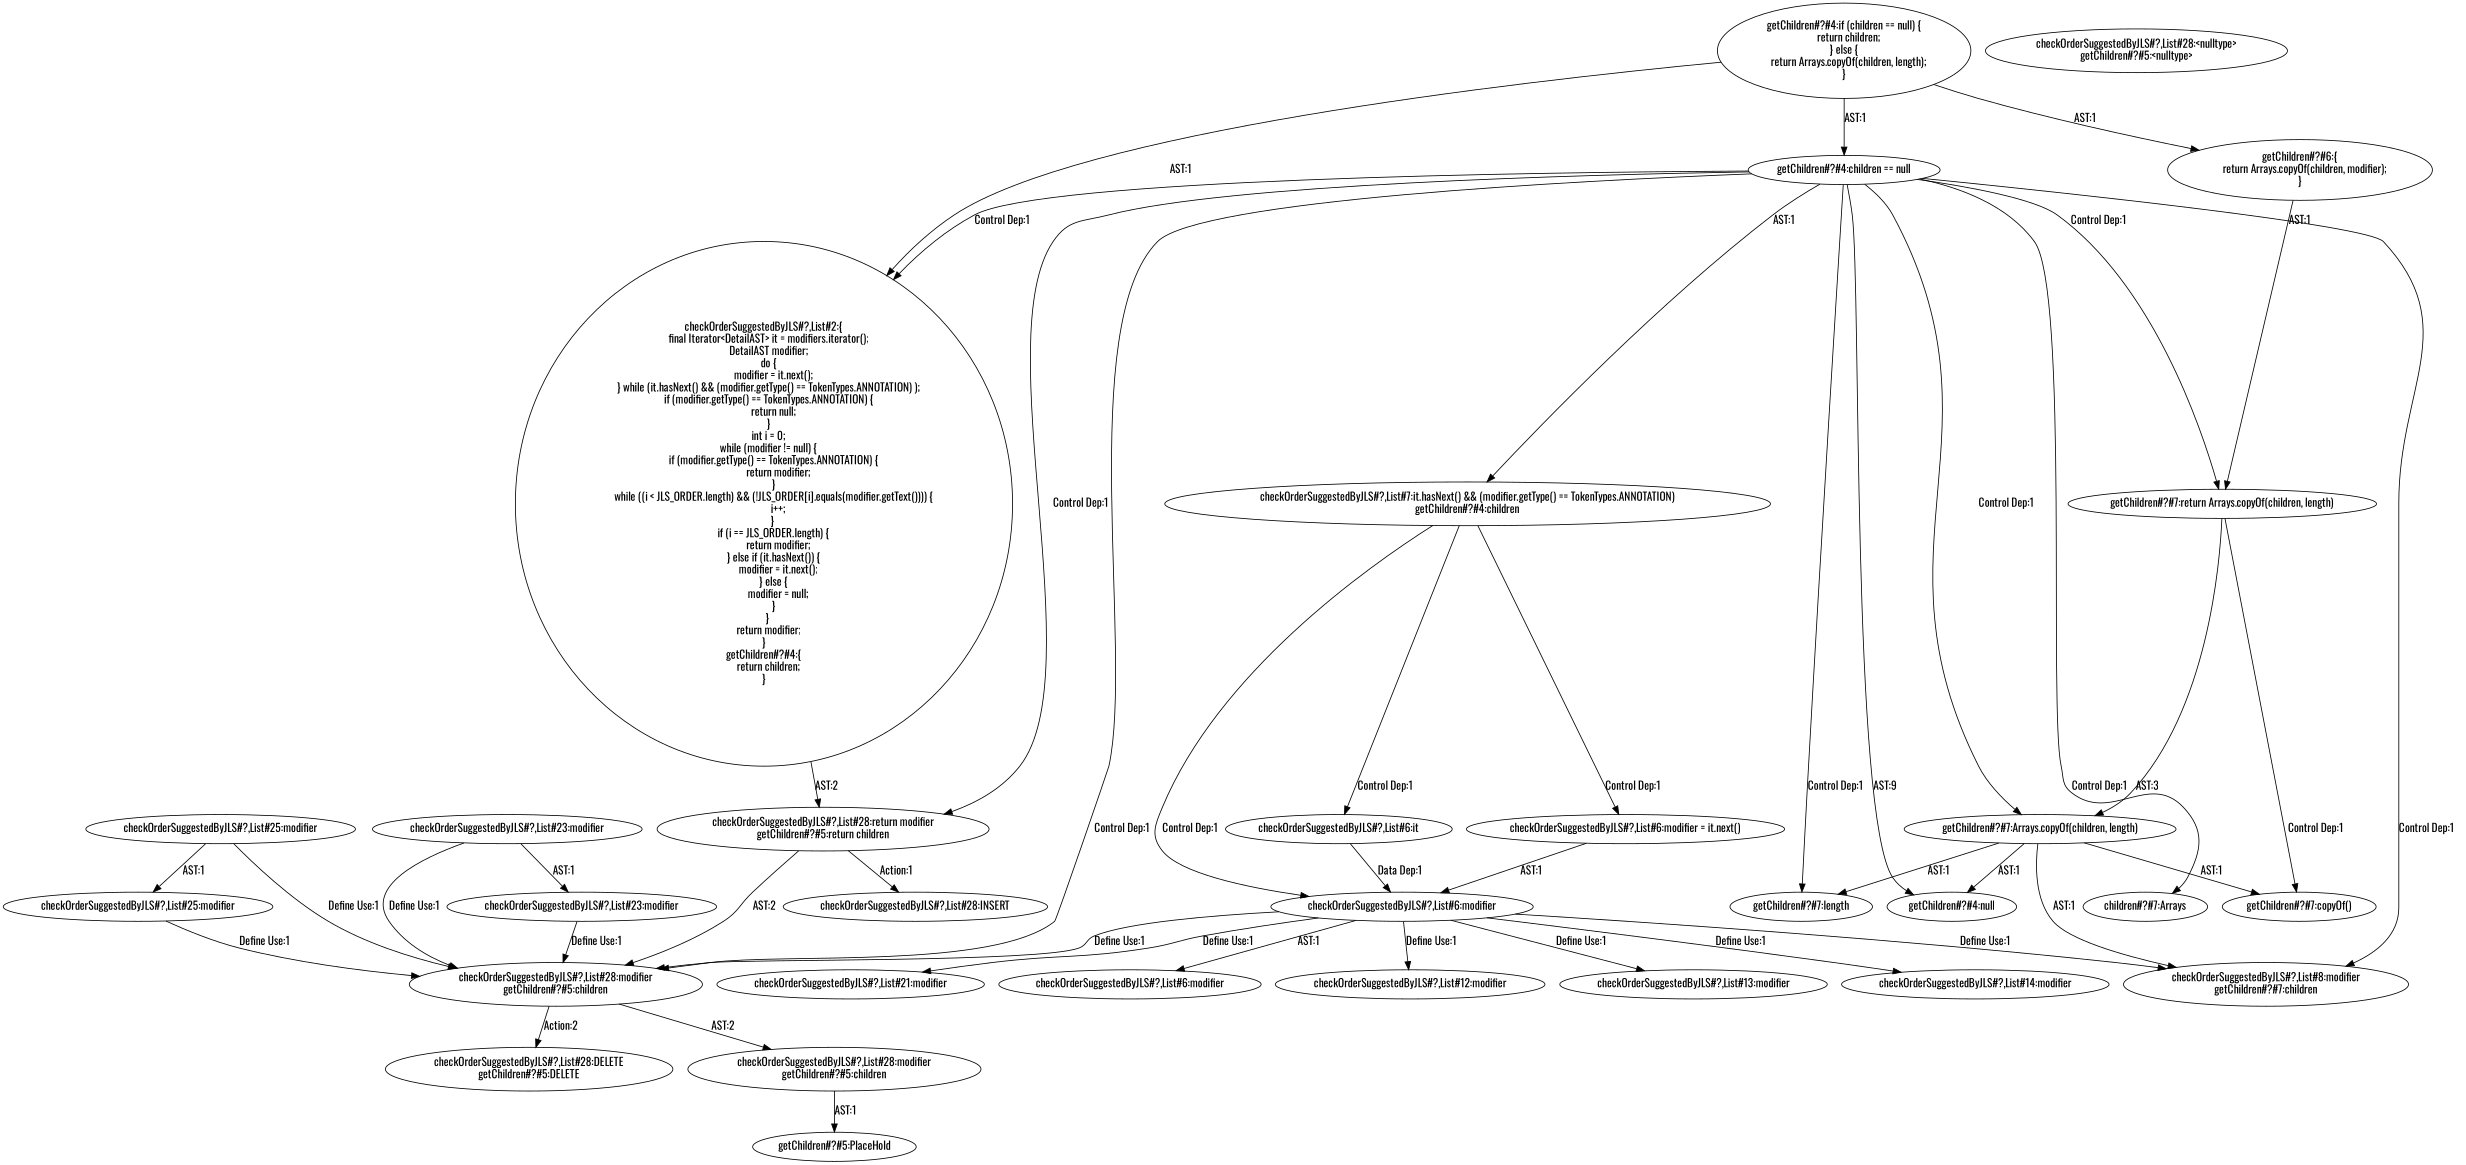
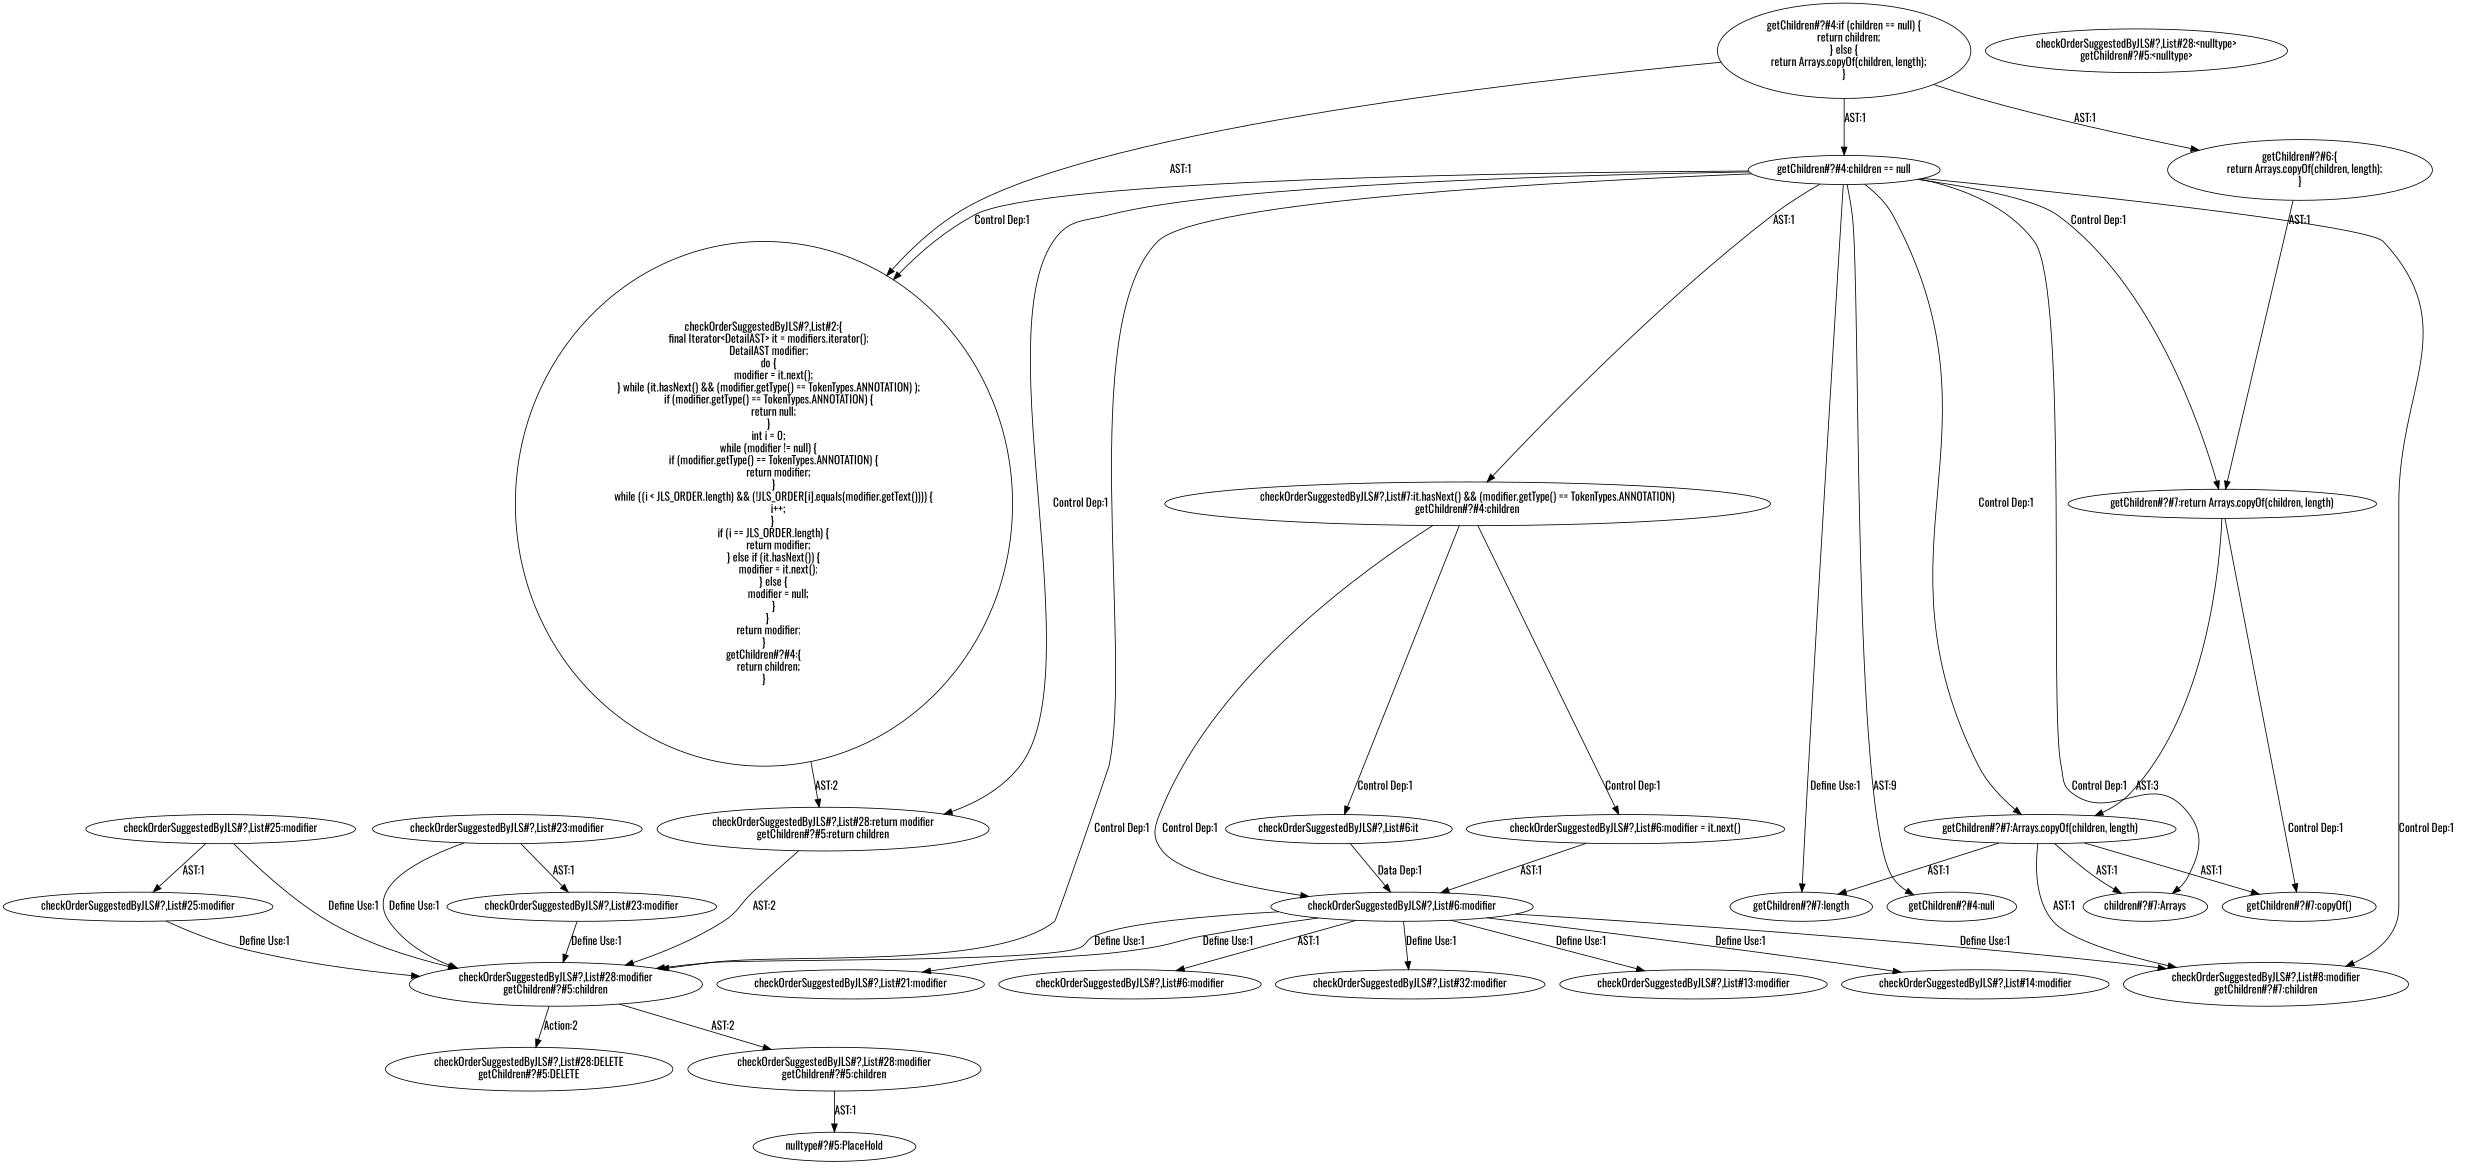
(2300, 170) -> (2300, 170)
(1836, 787) -> (1836, 787)
(1999, 865) -> (2083, 868)
(915, 907) -> none
(1410, 984) -> (1410, 984)
(834, 1147) -> (834, 1147)
